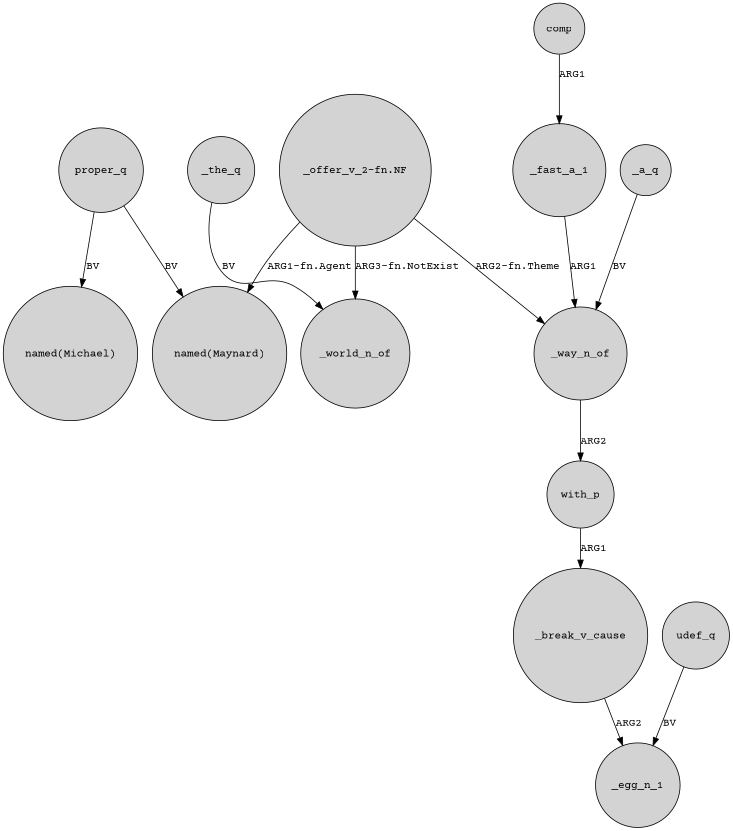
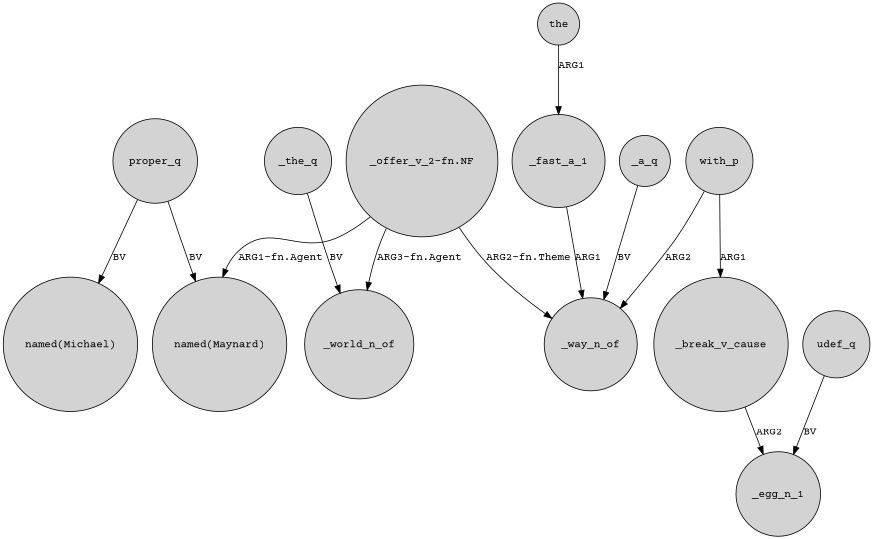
(559, 29) -> (559, 24)
(407, 266) -> (420, 257)
(581, 426) -> (668, 249)
